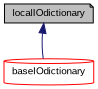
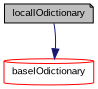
(42, 46) -> (55, 36)
